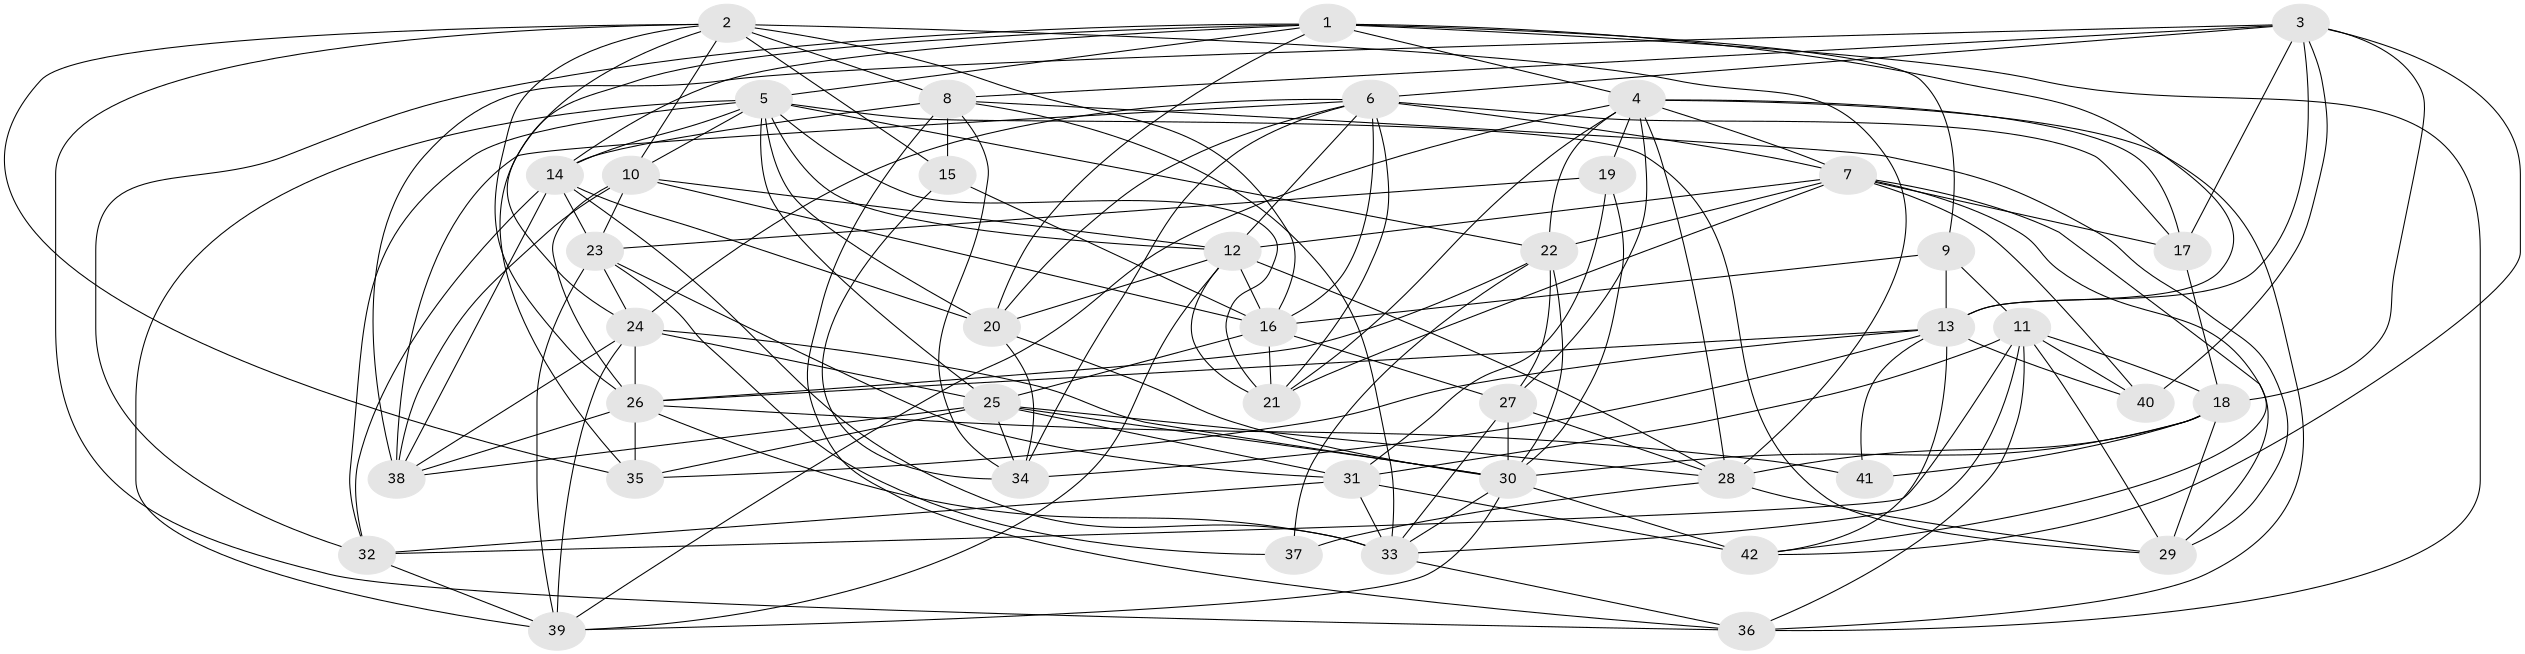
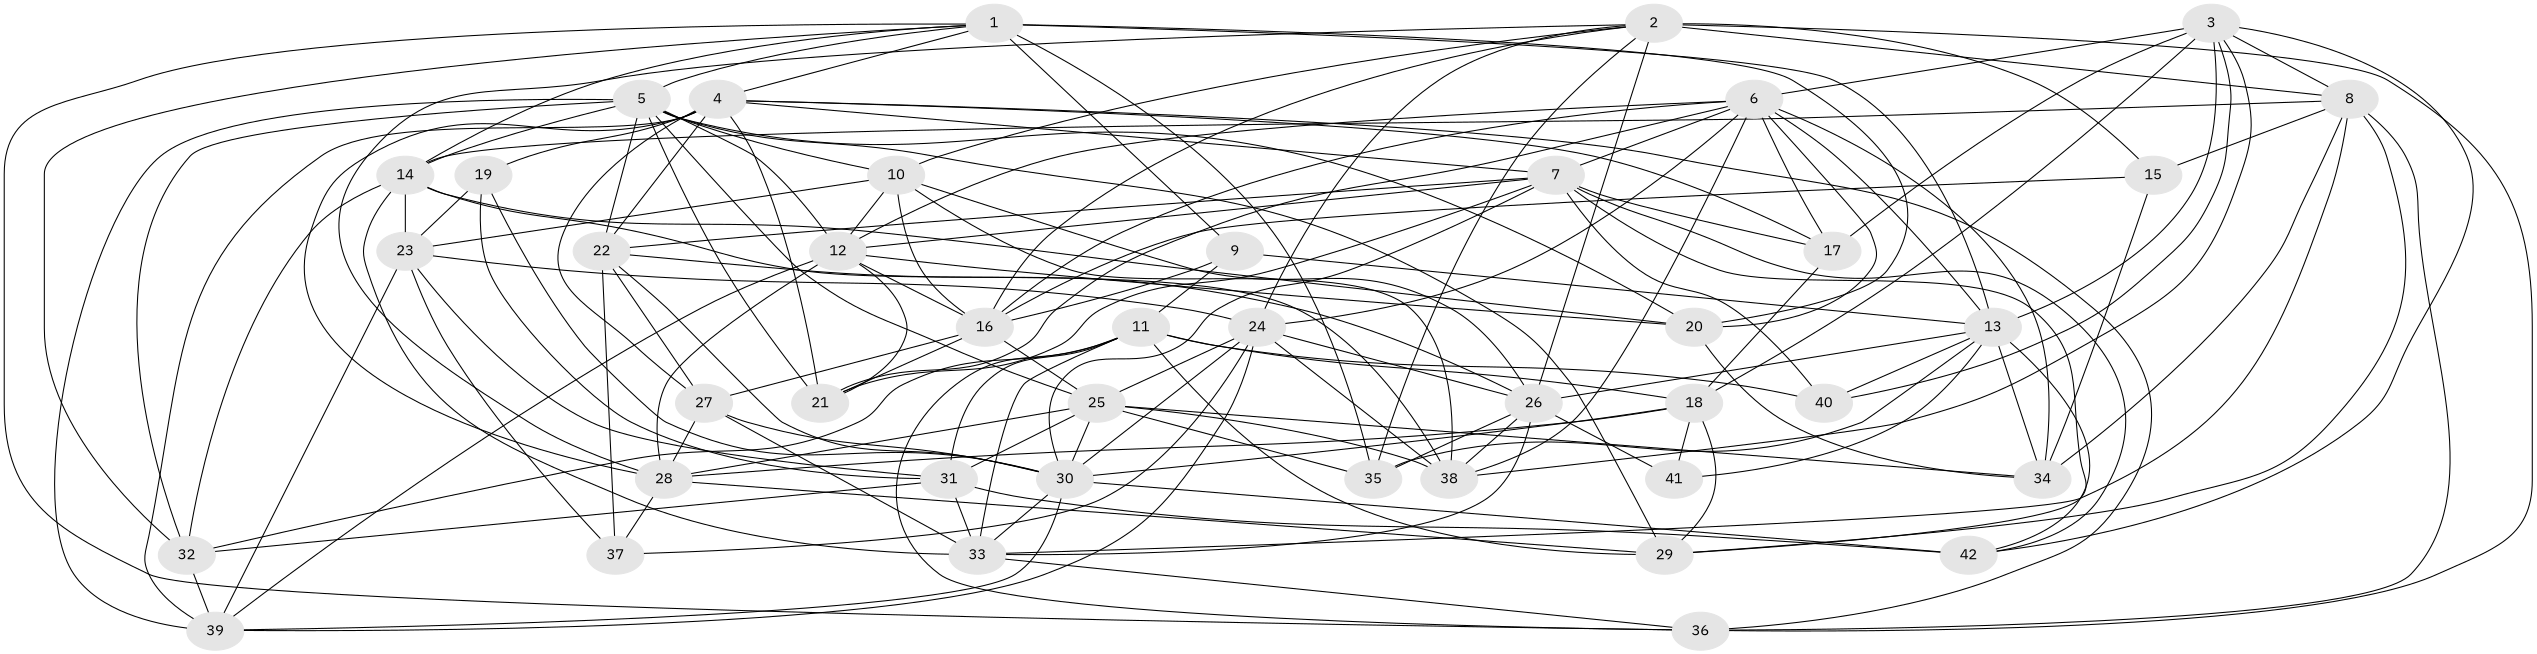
none -> (1895, 213)
(1231, 421) -> (1225, 305)
none -> (998, 525)
